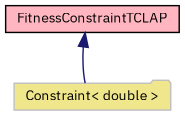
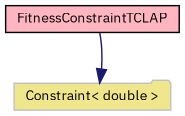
(83, 65) -> (102, 51)
